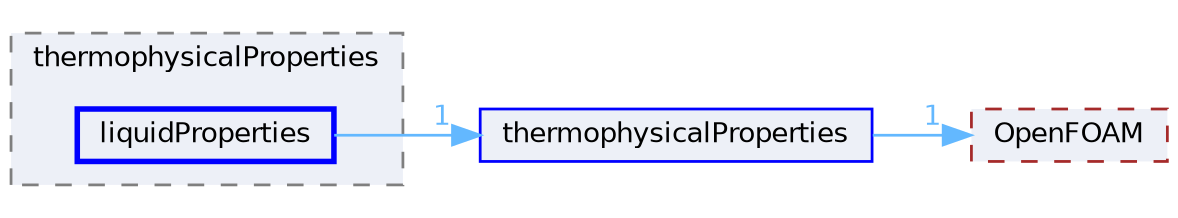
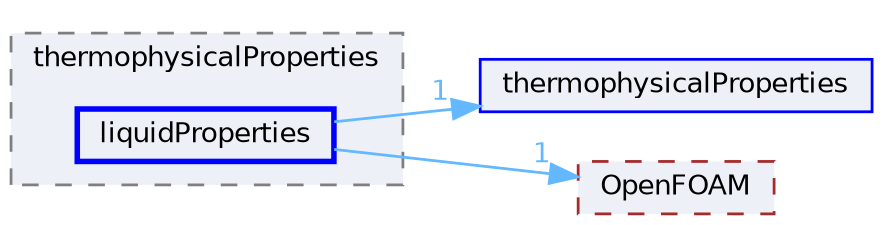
(908, 135) -> (442, 162)
